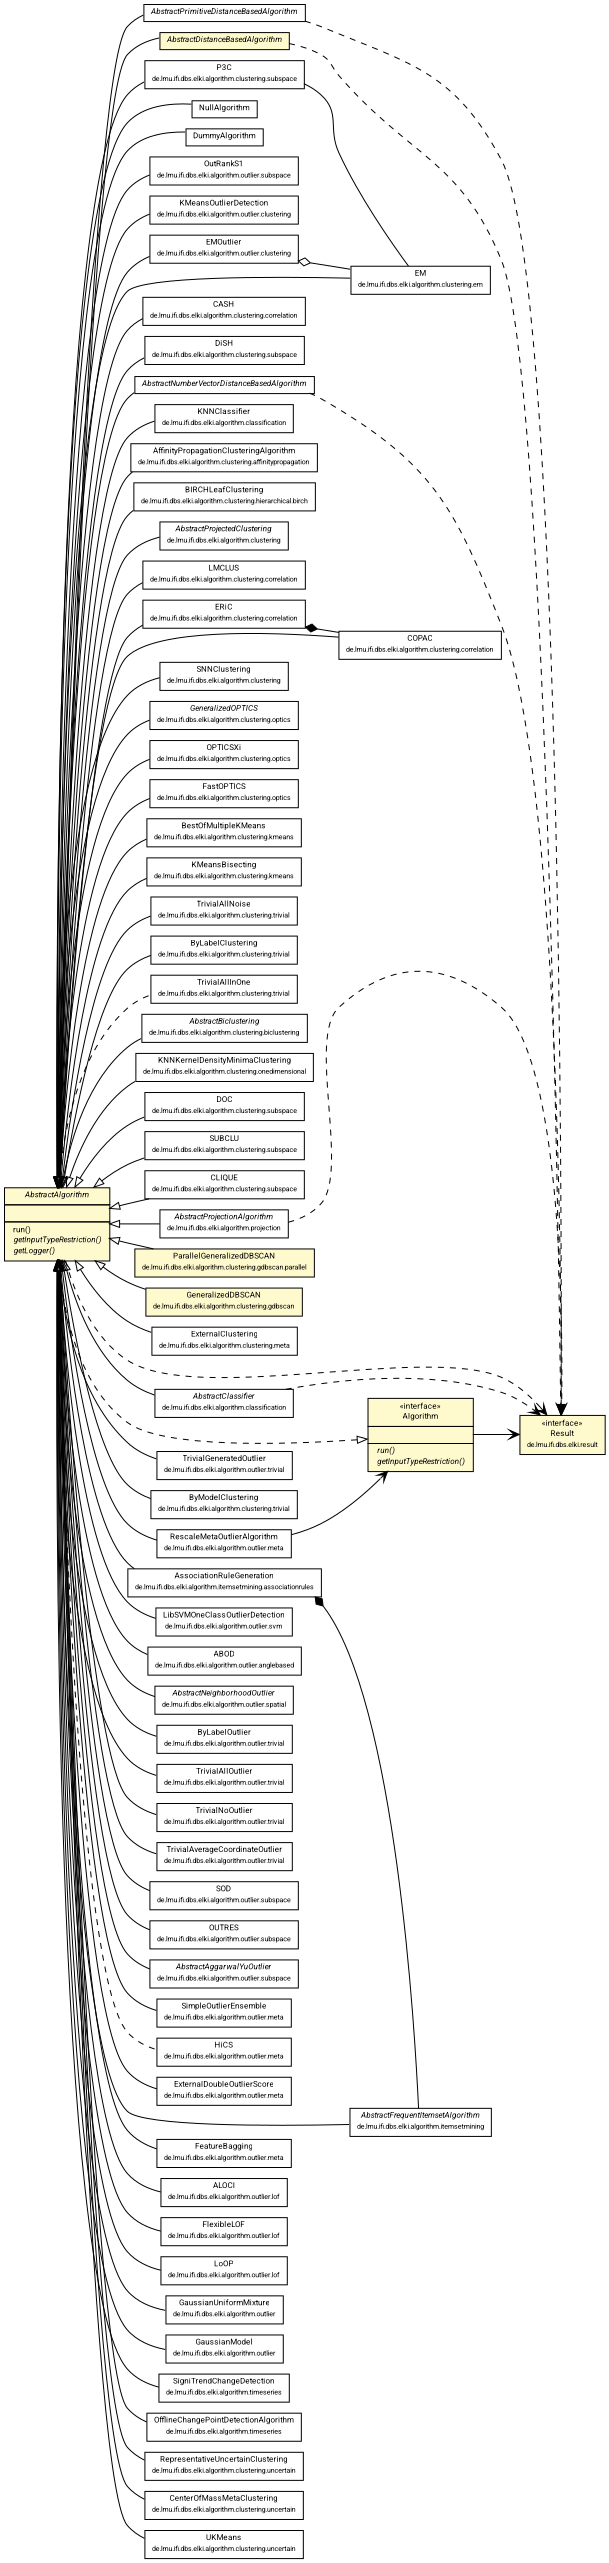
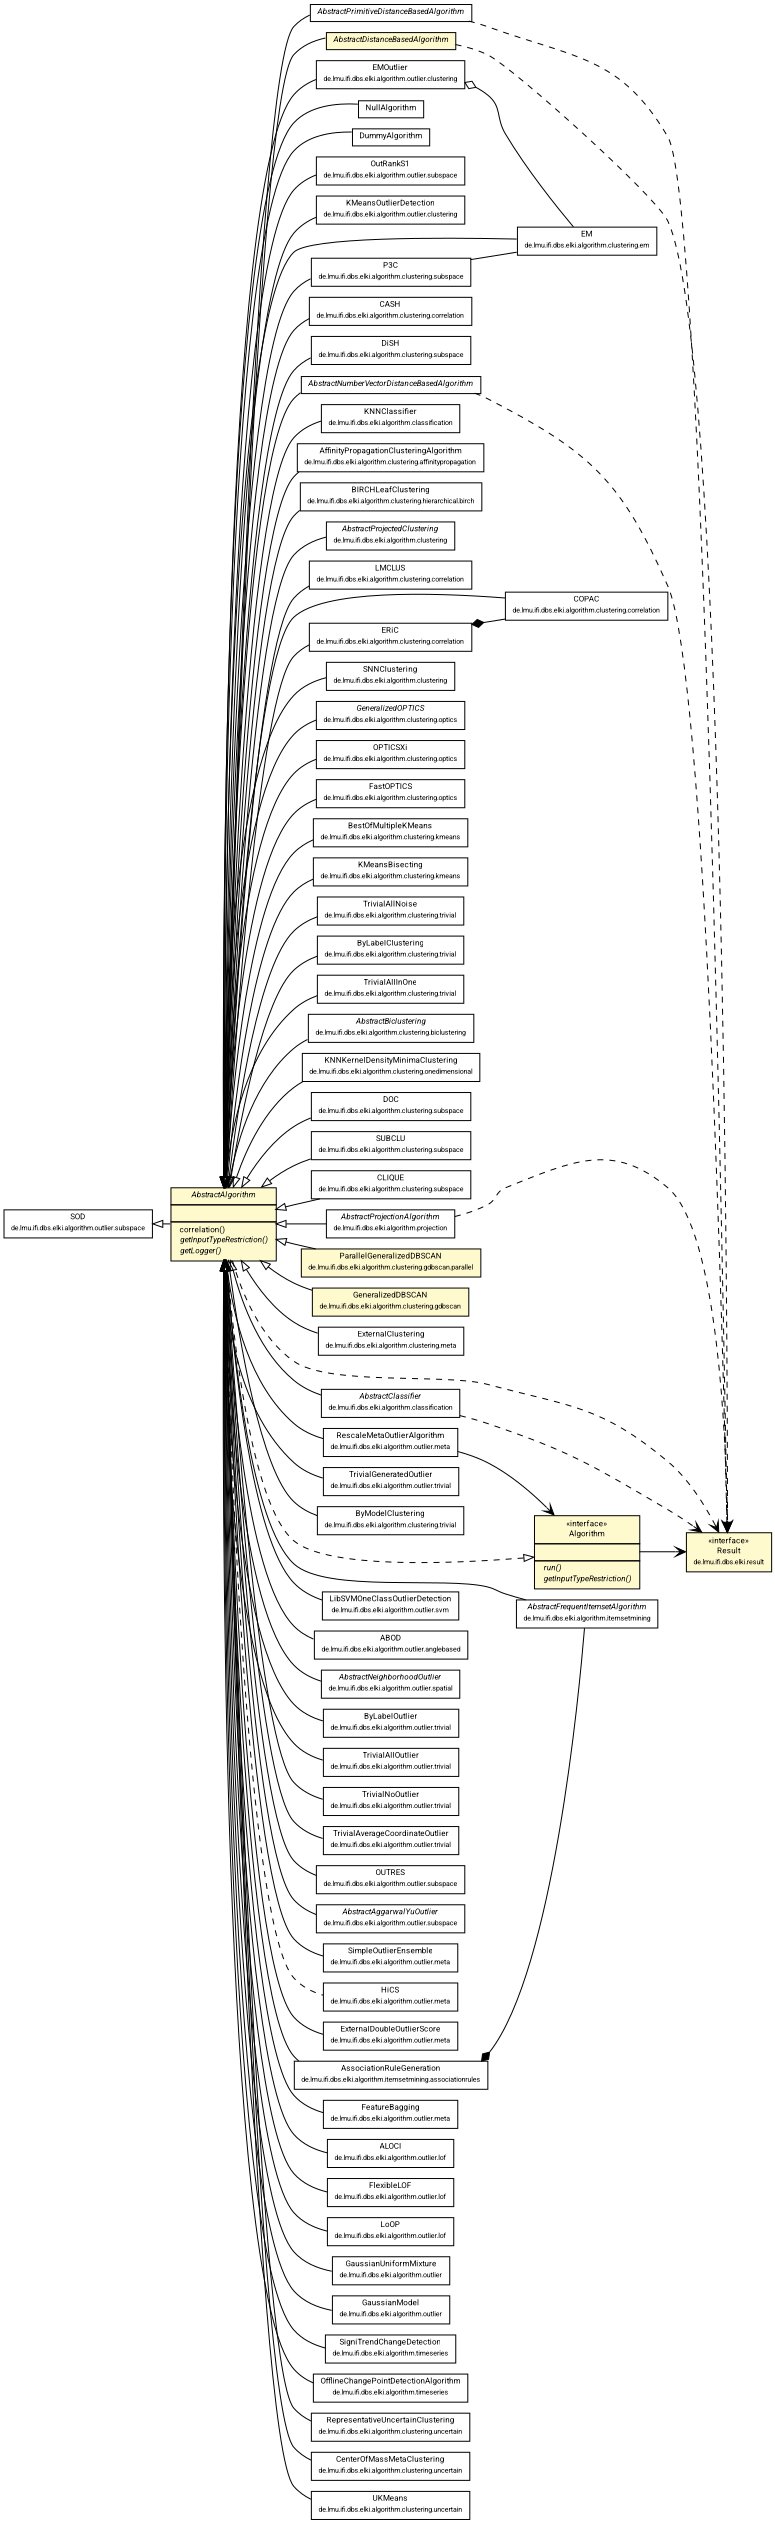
(541, 676) -> (715, 730)
(101, 1041) -> (267, 1042)
(21, 1230) -> (202, 1230)
(79, 1589) -> (167, 1224)
